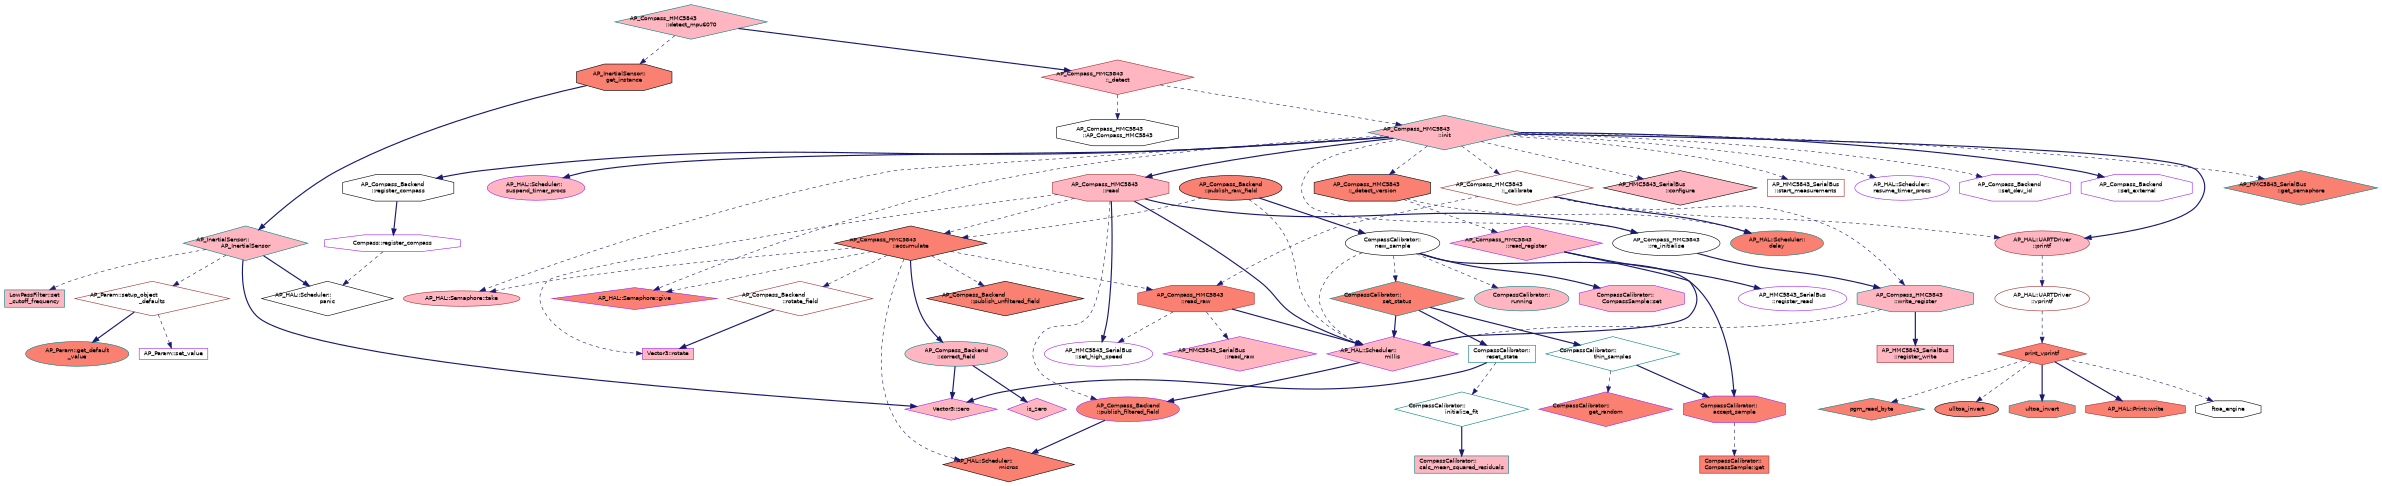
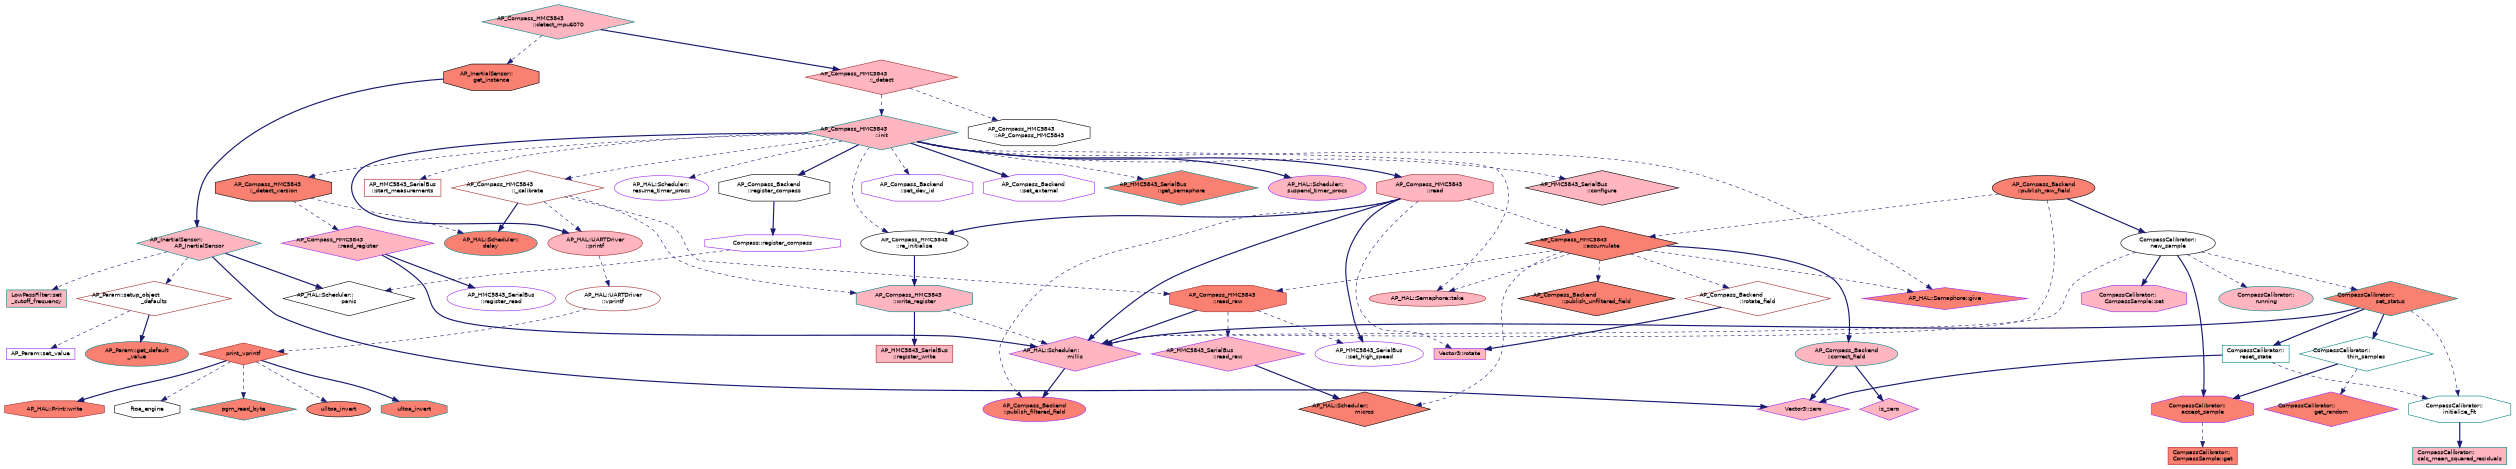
none -> (2443, 345)
(1462, 409) -> (2460, 409)
(1071, 436) -> (1294, 381)
